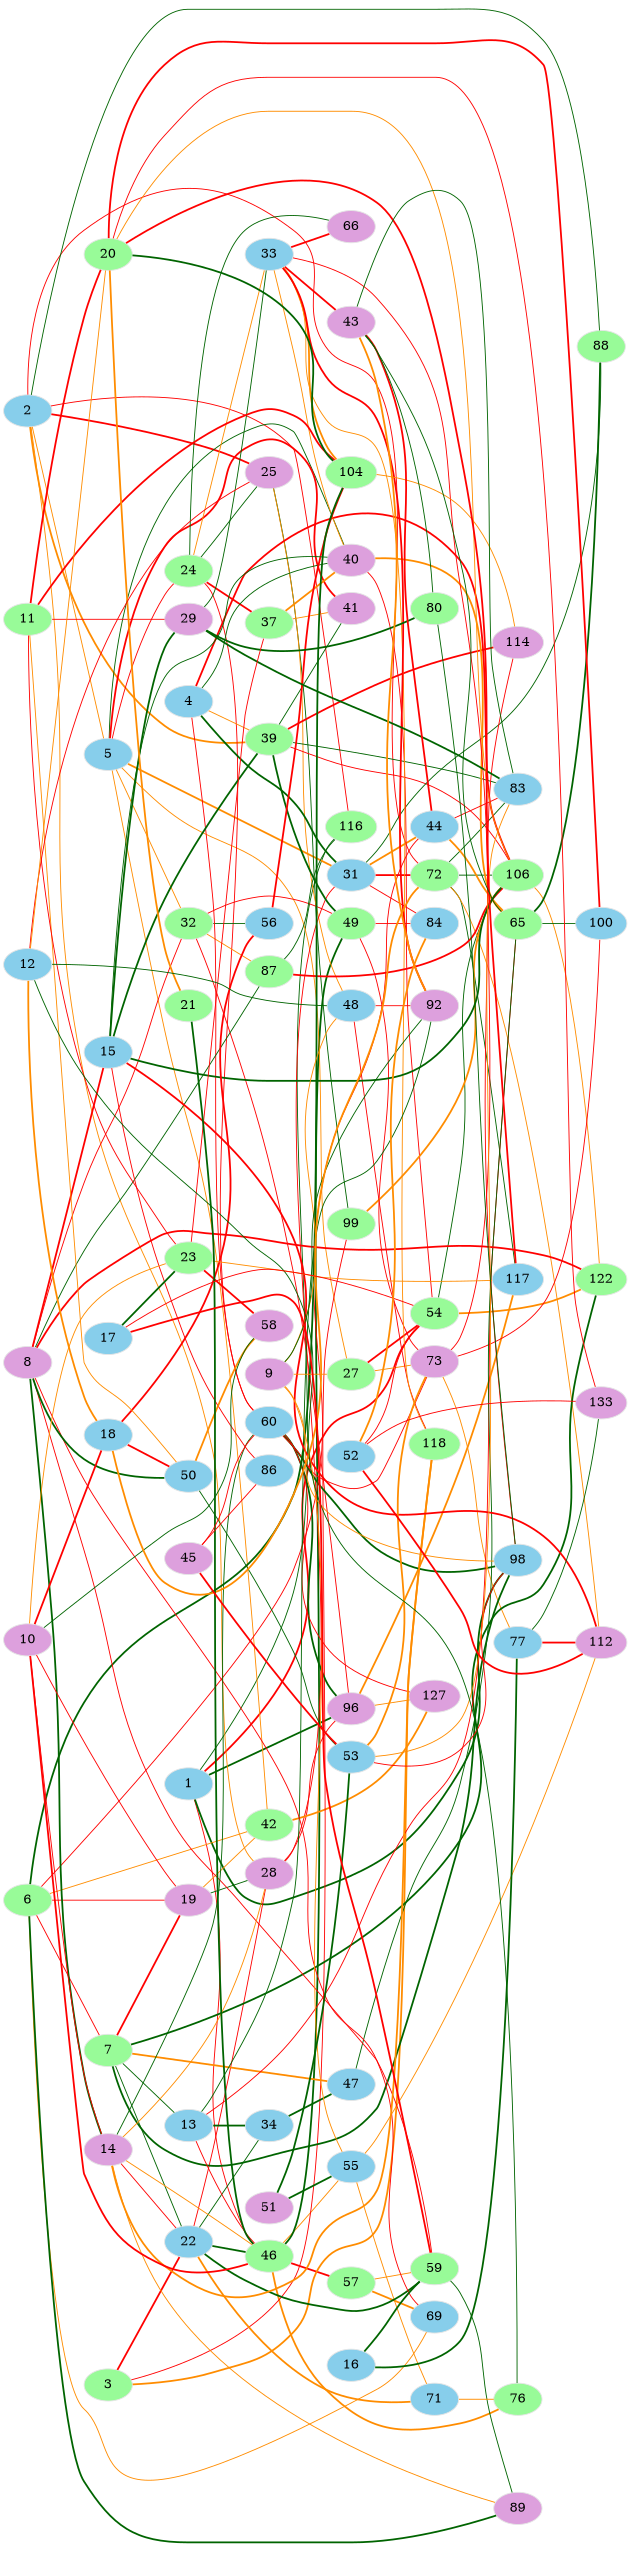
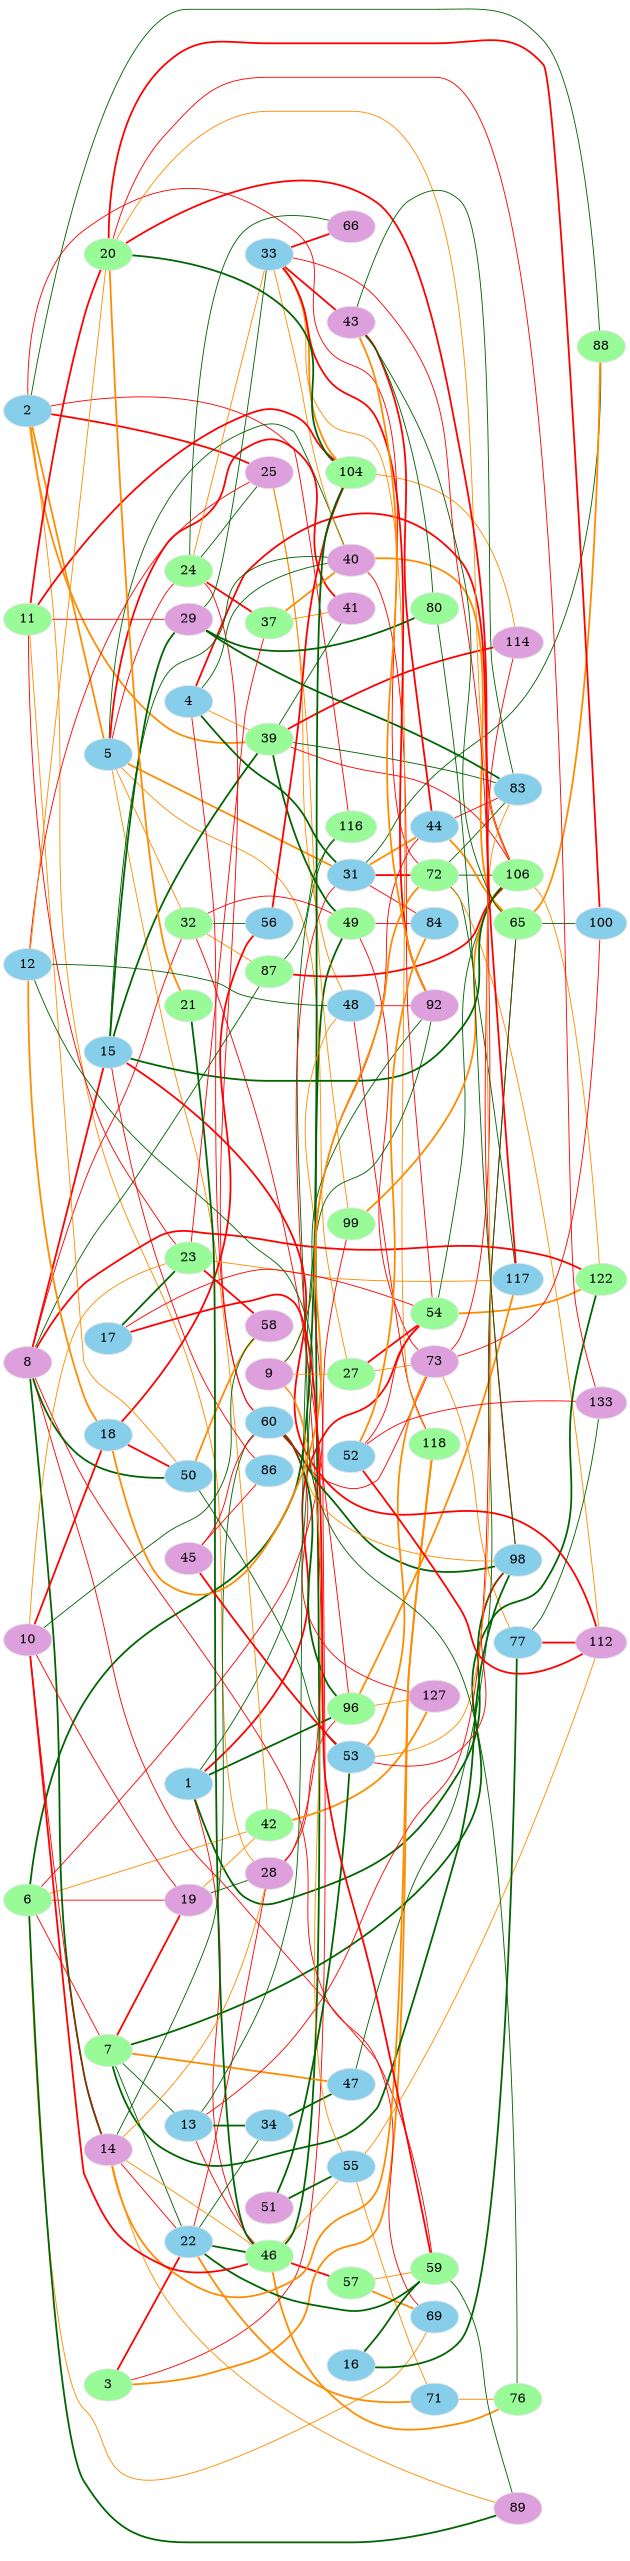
(590, 613) -> (590, 613)
(79, 629) -> (79, 629)
(311, 812) -> (311, 812)
(351, 1709) -> (351, 1709)
